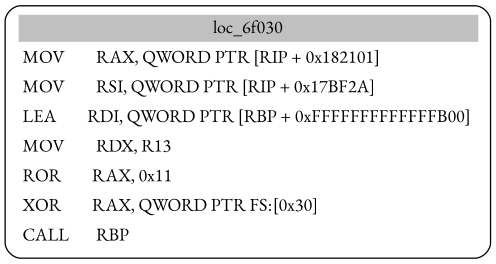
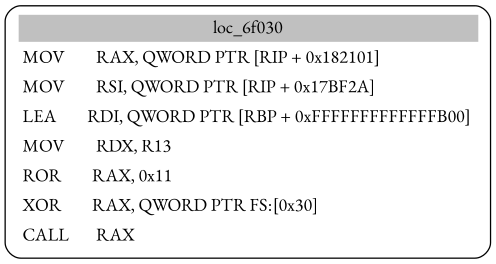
(76, 235) -> (79, 235)
